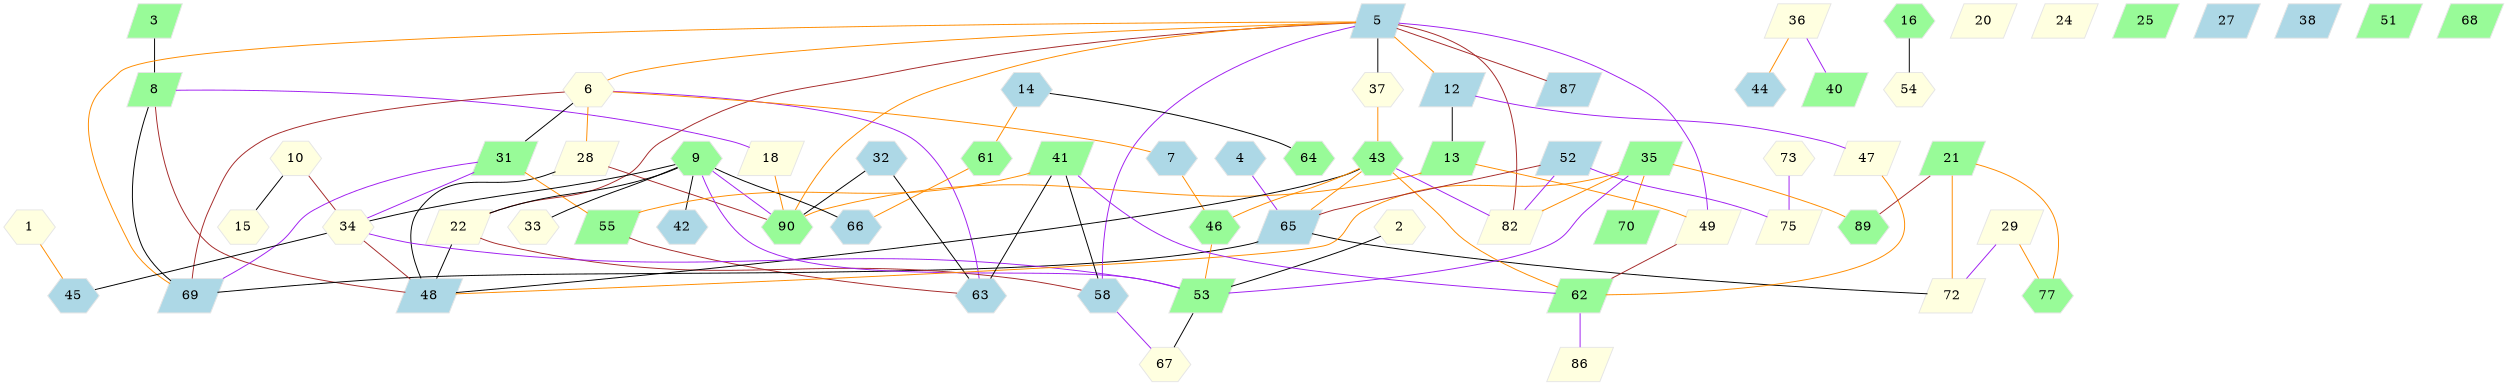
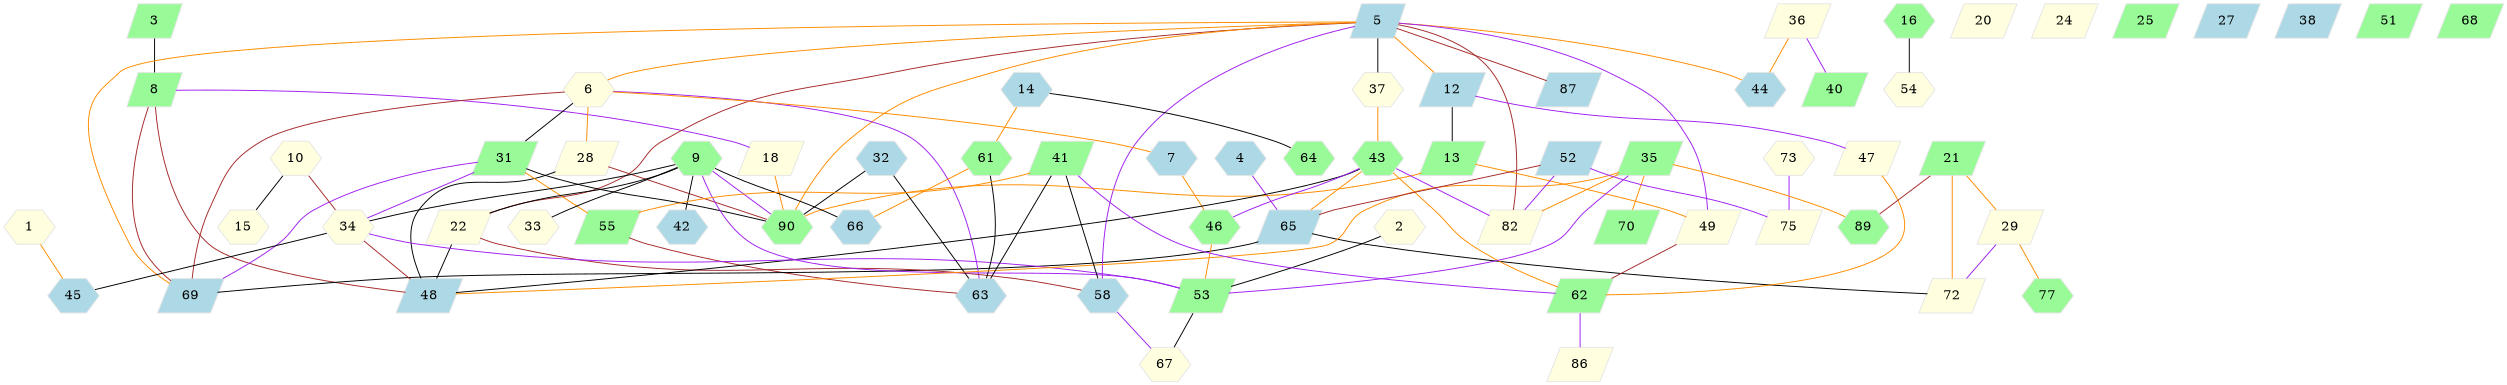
none -> (1572, 42)
none -> (645, 197)
(133, 199) -> (133, 199)
(2045, 202) -> (1981, 193)
(1264, 204) -> (1264, 204)
none -> (995, 227)
